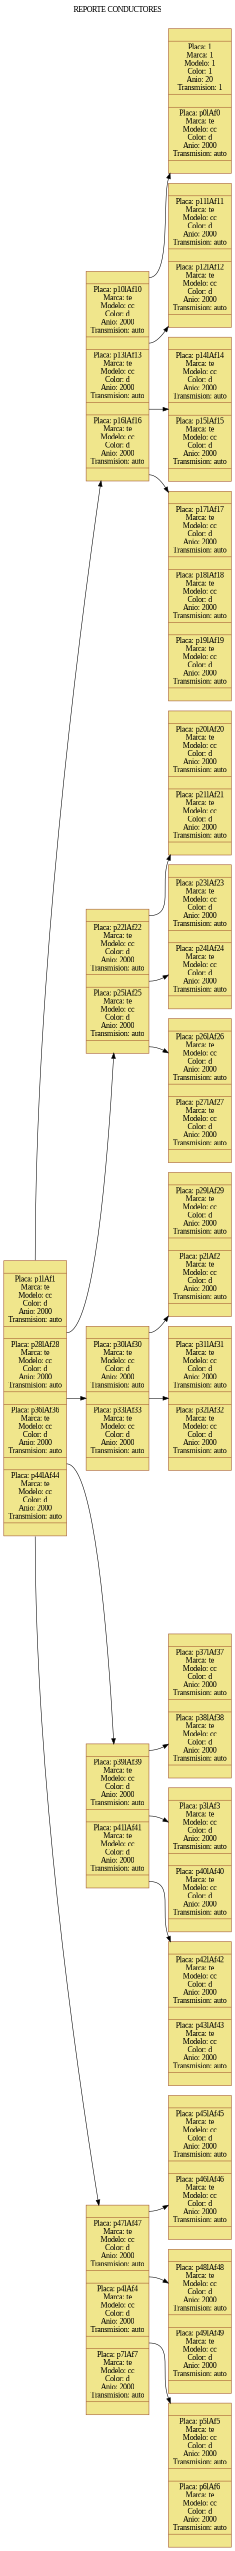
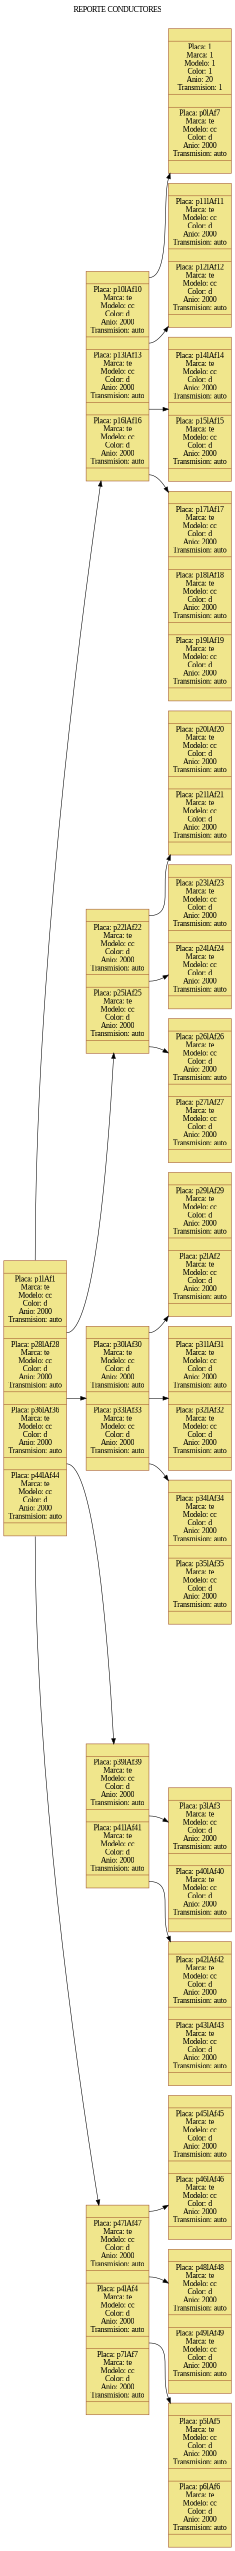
(200, 113) -> (200, 113)
none -> (200, 1552)
(200, 1706) -> none
